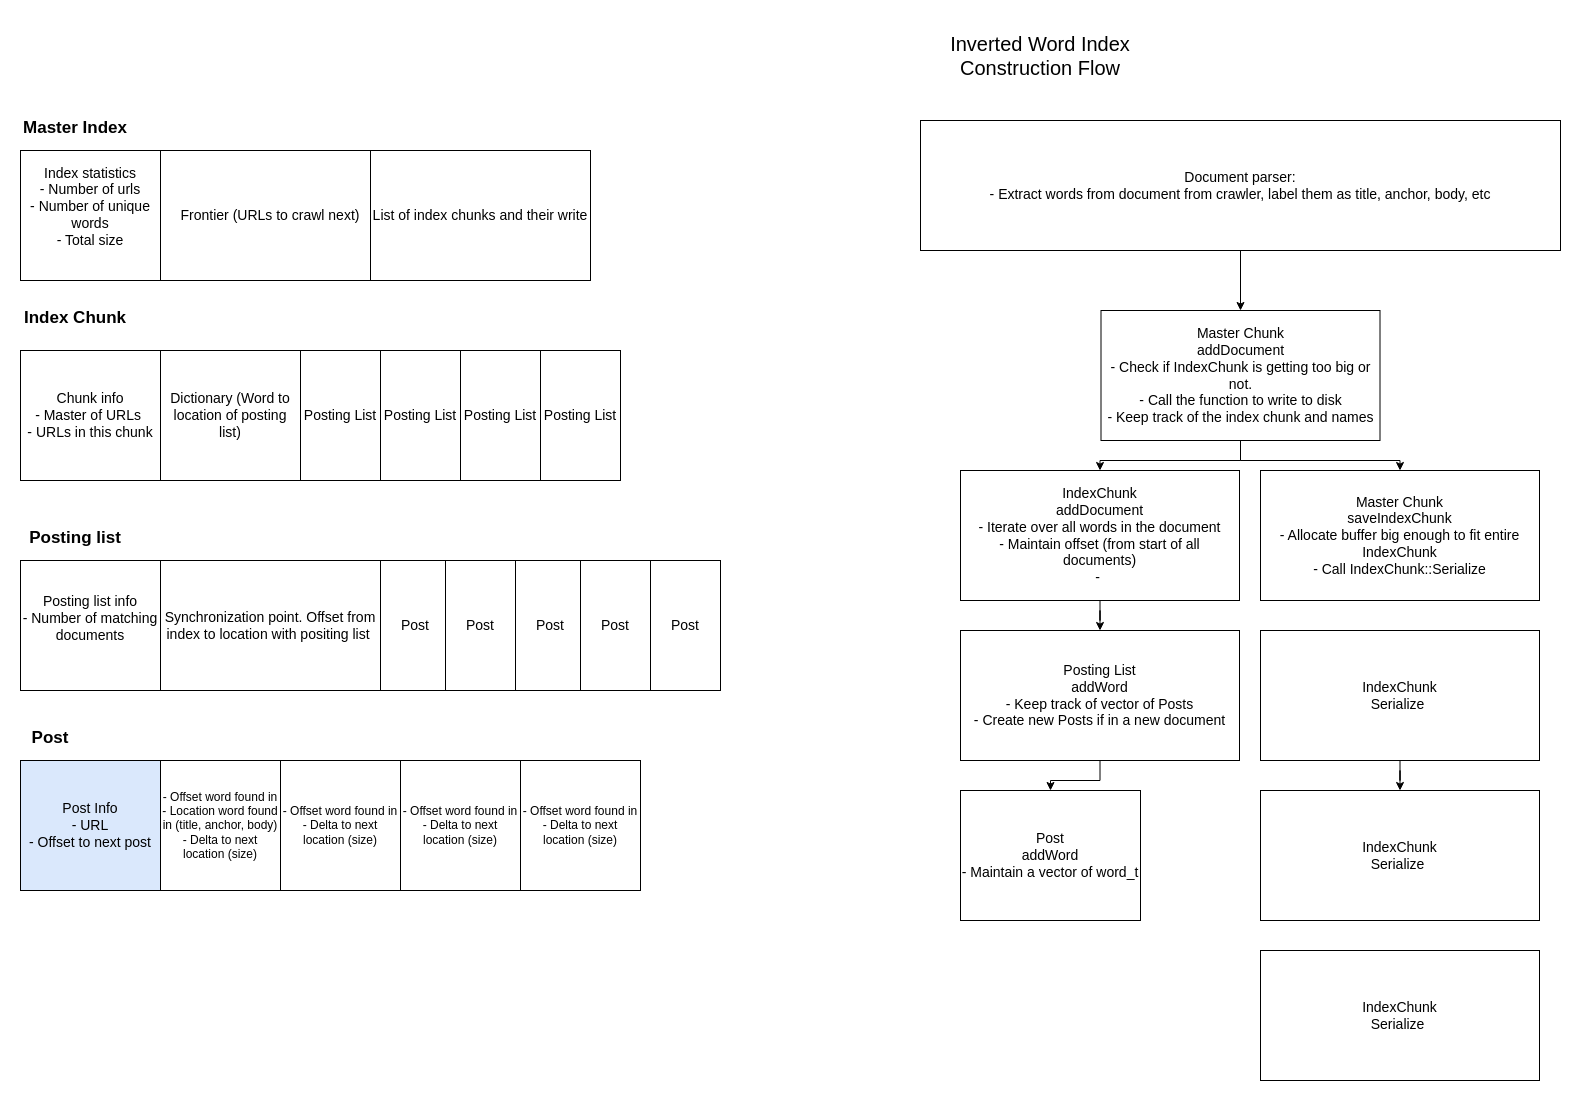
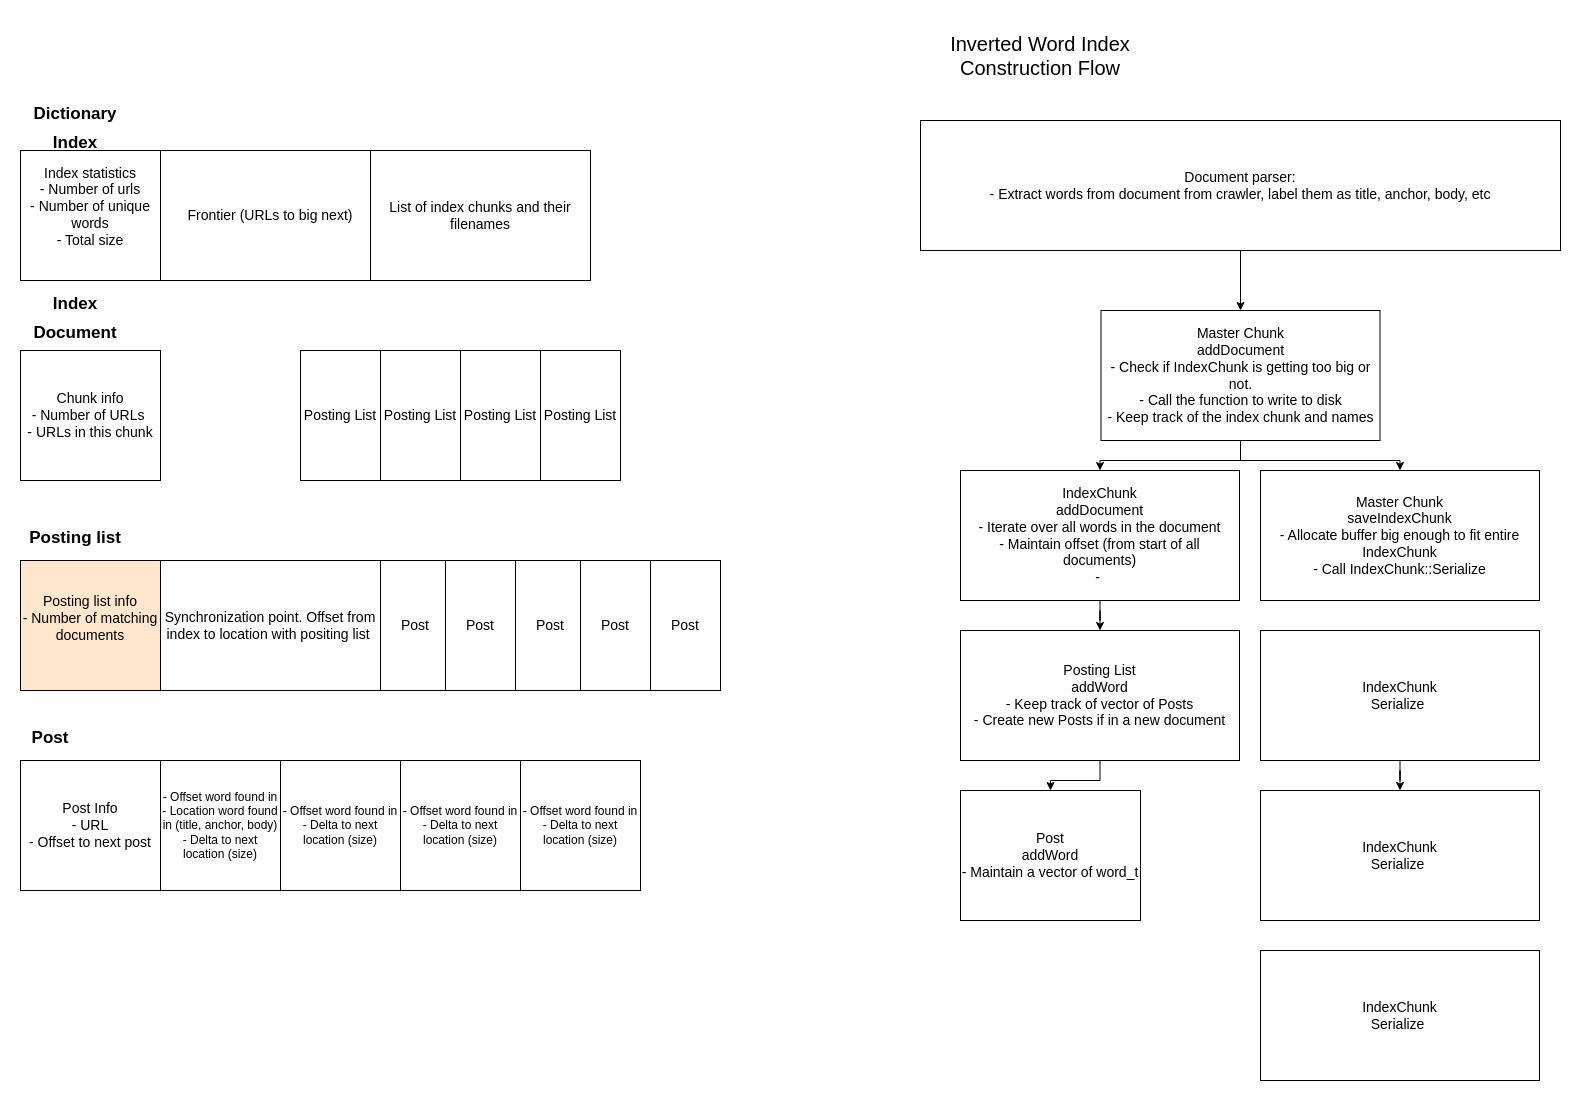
(76, 126) -> (76, 126)
(271, 216) -> (271, 216)
(481, 216) -> (481, 216)
(76, 316) -> (76, 316)
(91, 416) -> (91, 416)
(231, 416) -> none
(91, 626) -> (91, 626)
(91, 826) -> (91, 826)
